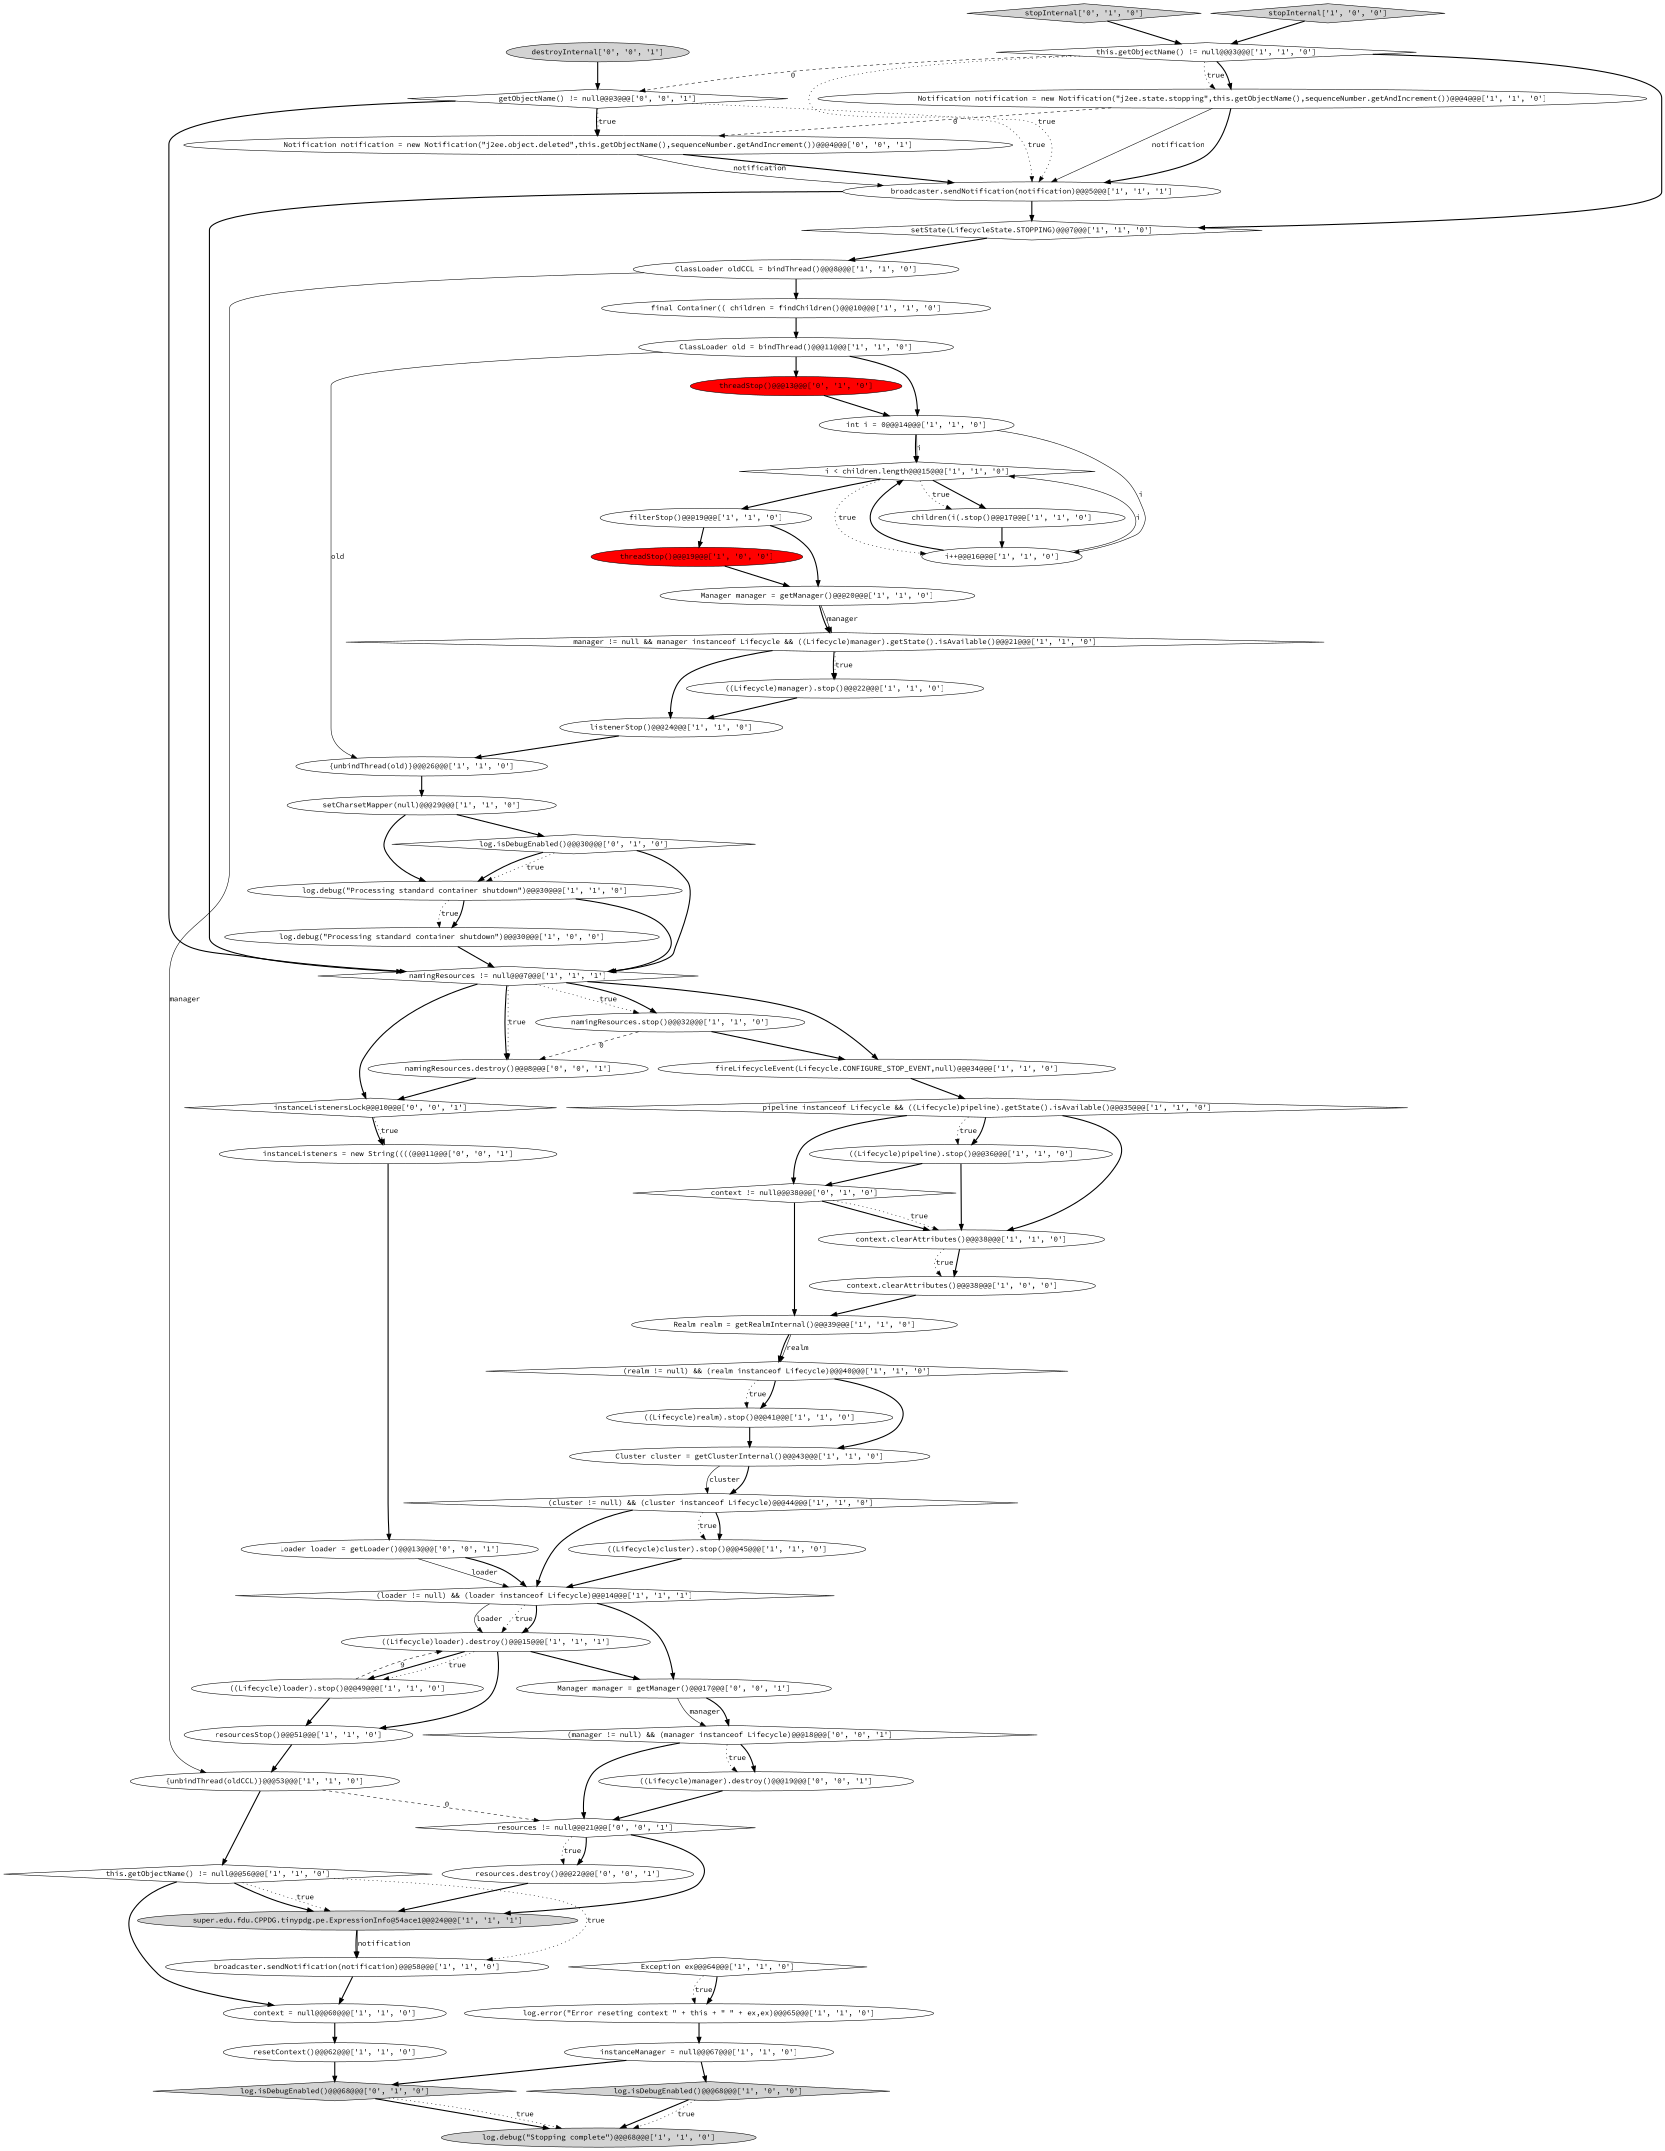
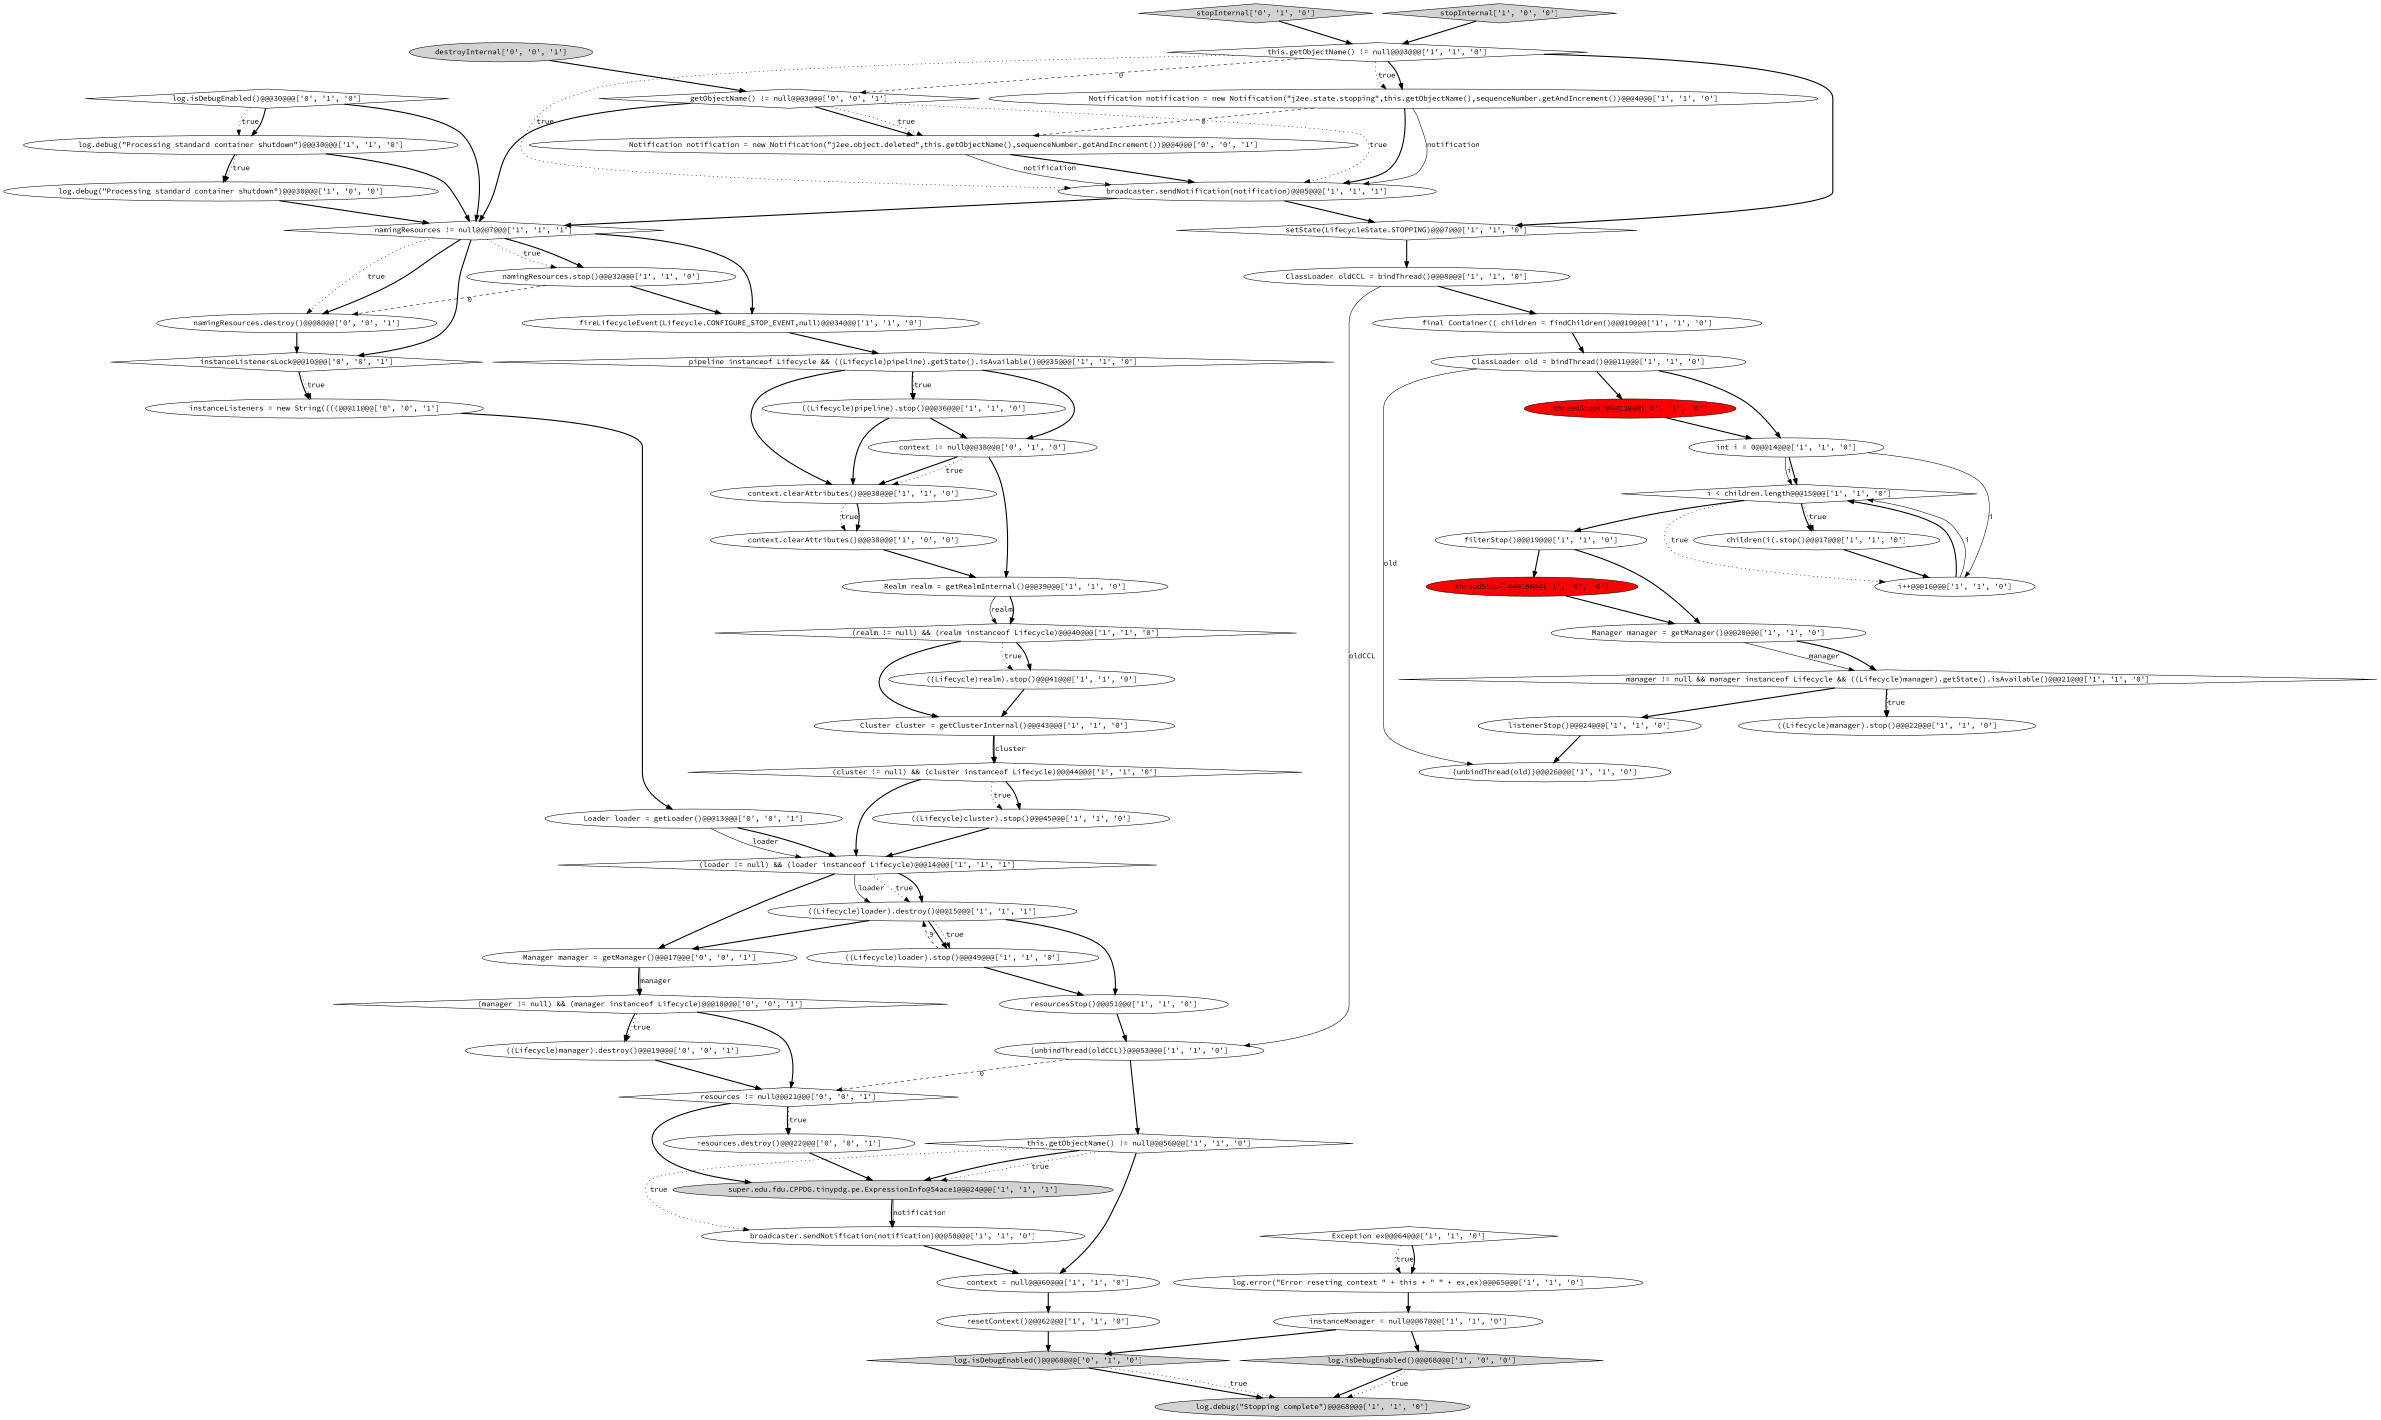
(755, 708) -> none
(422, 805) -> none
(185, 999) -> (1362, 656)
(795, 1193) -> (983, 447)
